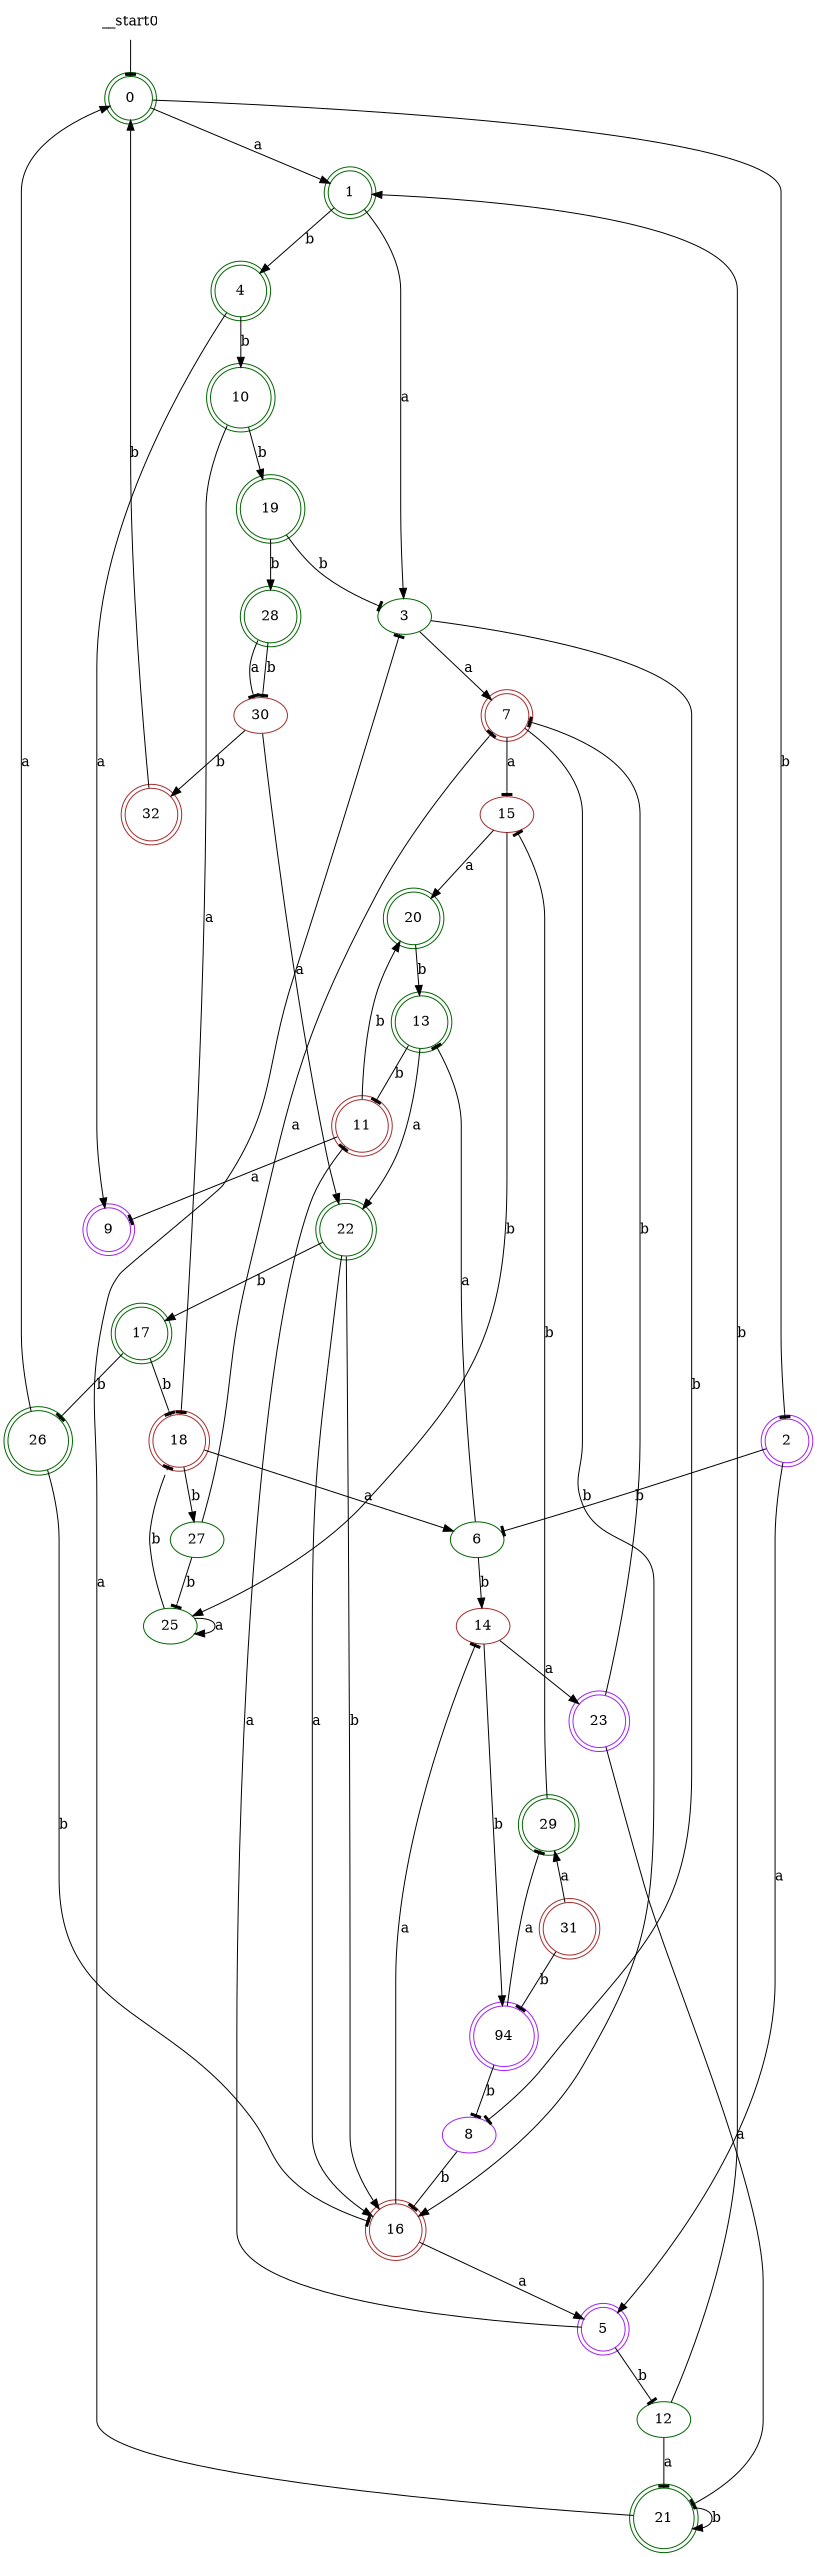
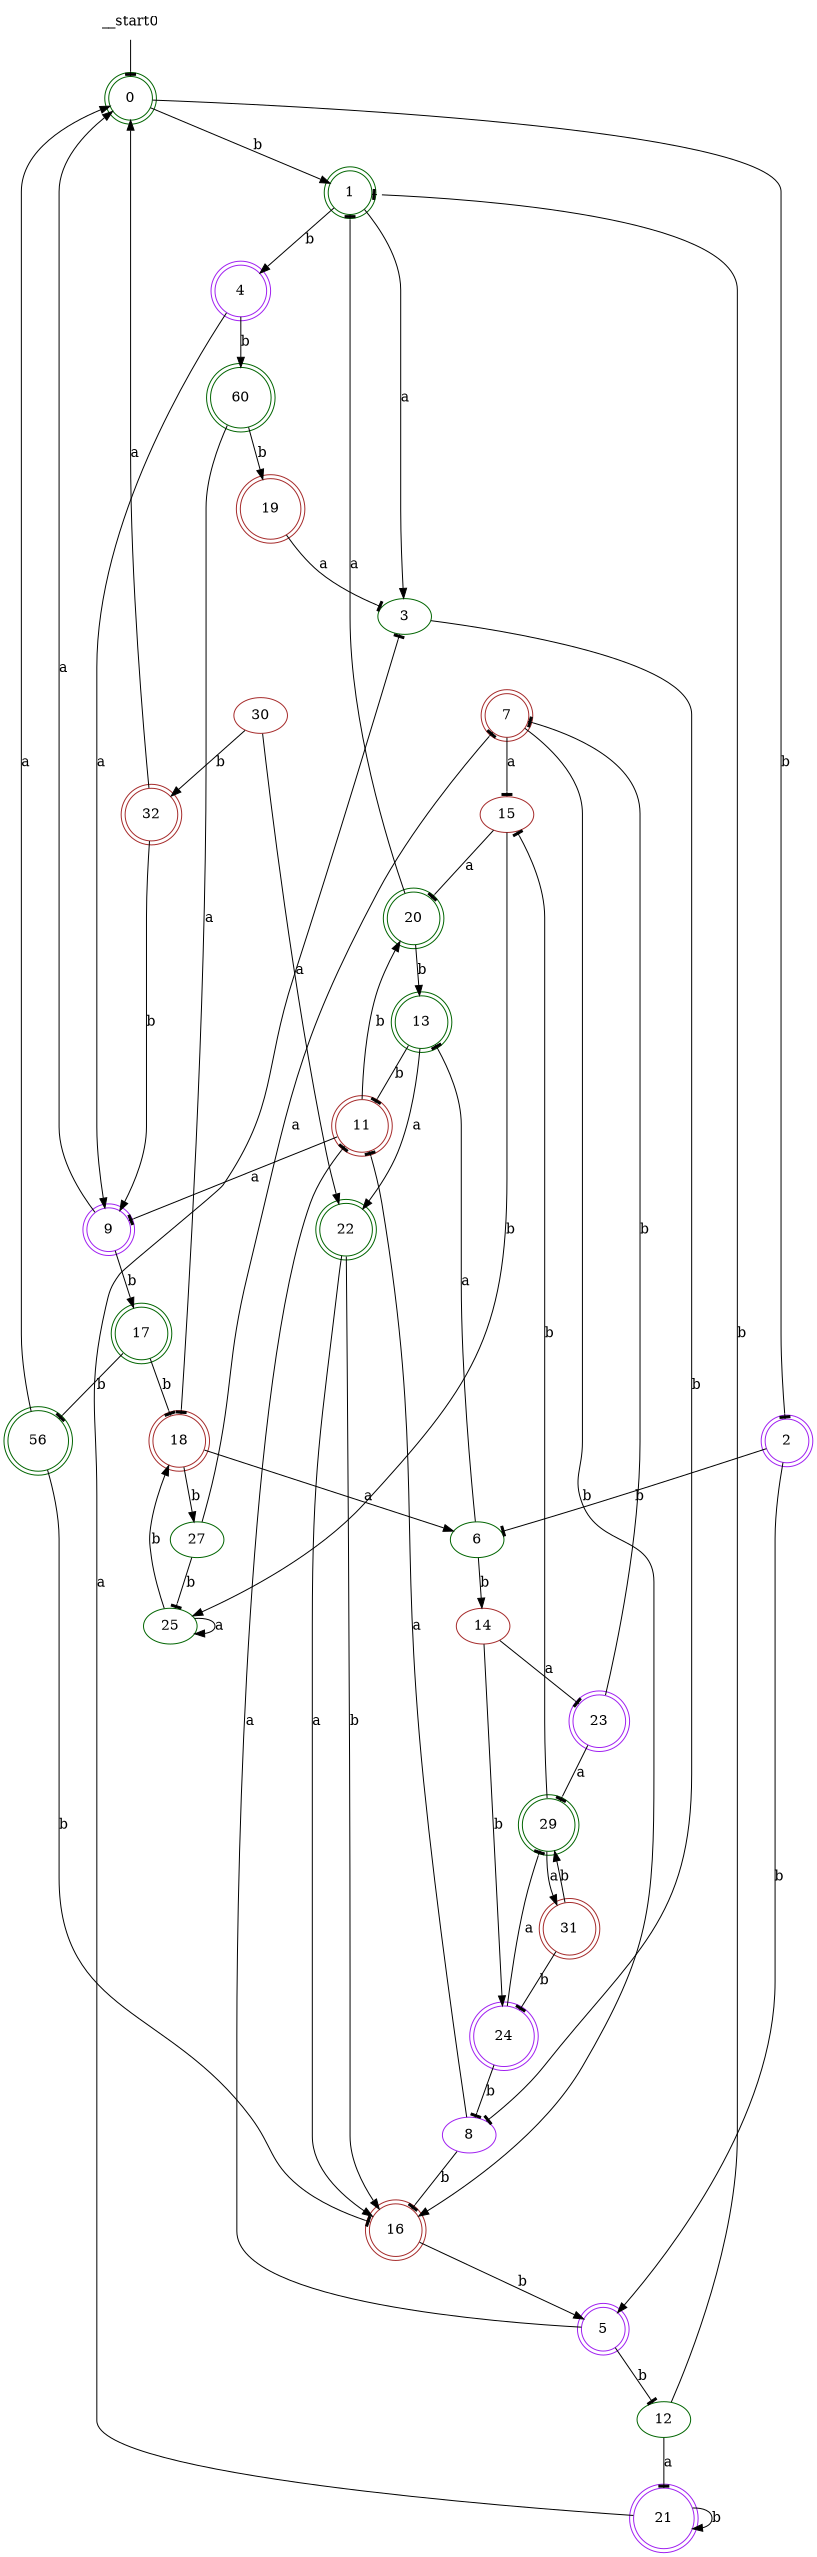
(258, 145) -> (258, 145)
(241, 291) -> (241, 291)
(241, 398) -> (241, 398)
(135, 453) -> (135, 453)
(271, 509) -> (271, 509)
none -> (350, 560)
(324, 565) -> (324, 565)
(271, 616) -> none
none -> (59, 662)
(452, 662) -> none
(464, 862) -> (464, 862)
none -> (146, 1023)
(737, 1160) -> (737, 1160)
(256, 1276) -> (124, 1279)
(38, 1441) -> (38, 1441)
(150, 1542) -> (150, 1542)
none -> (413, 1637)
(537, 1670) -> (537, 1670)
none -> (548, 1874)
(565, 1877) -> (565, 1877)
(780, 1877) -> (780, 1877)
(400, 1921) -> none
(504, 2036) -> (504, 2036)
(730, 2132) -> (575, 1771)
(523, 2282) -> (523, 2282)
(664, 2518) -> (664, 2518)
